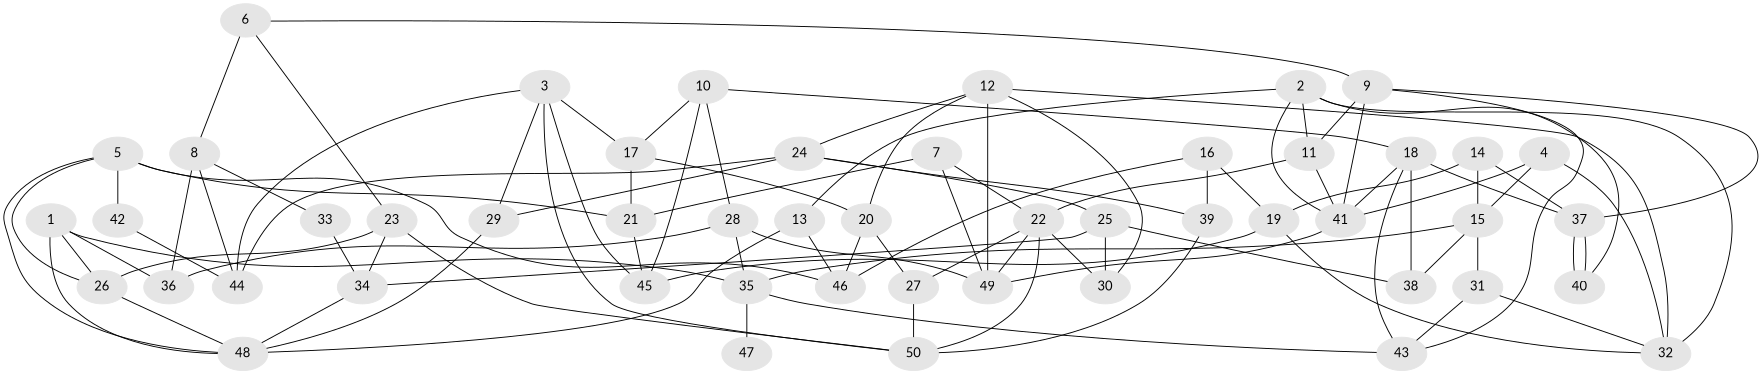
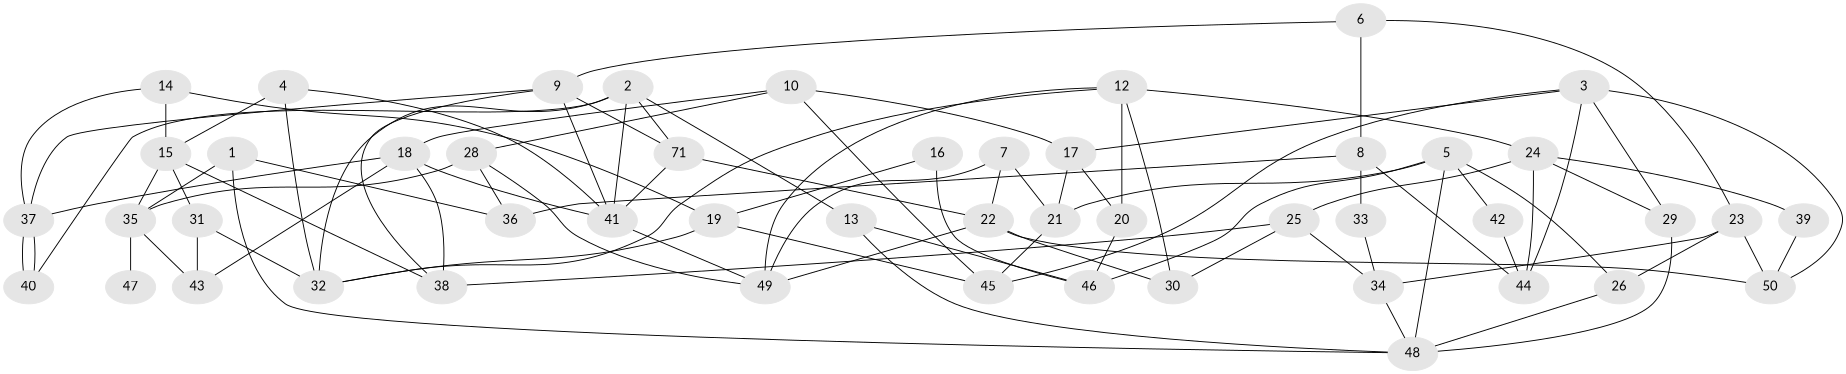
(1309, 154) -> (679, 154)
(1572, 180) -> (363, 155)
(1207, 187) -> none
(77, 254) -> none
(914, 287) -> none
